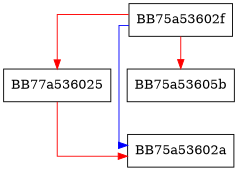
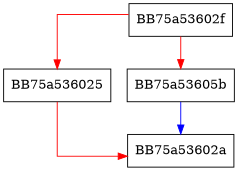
(119, 81) -> (181, 113)
(57, 85) -> (57, 85)
